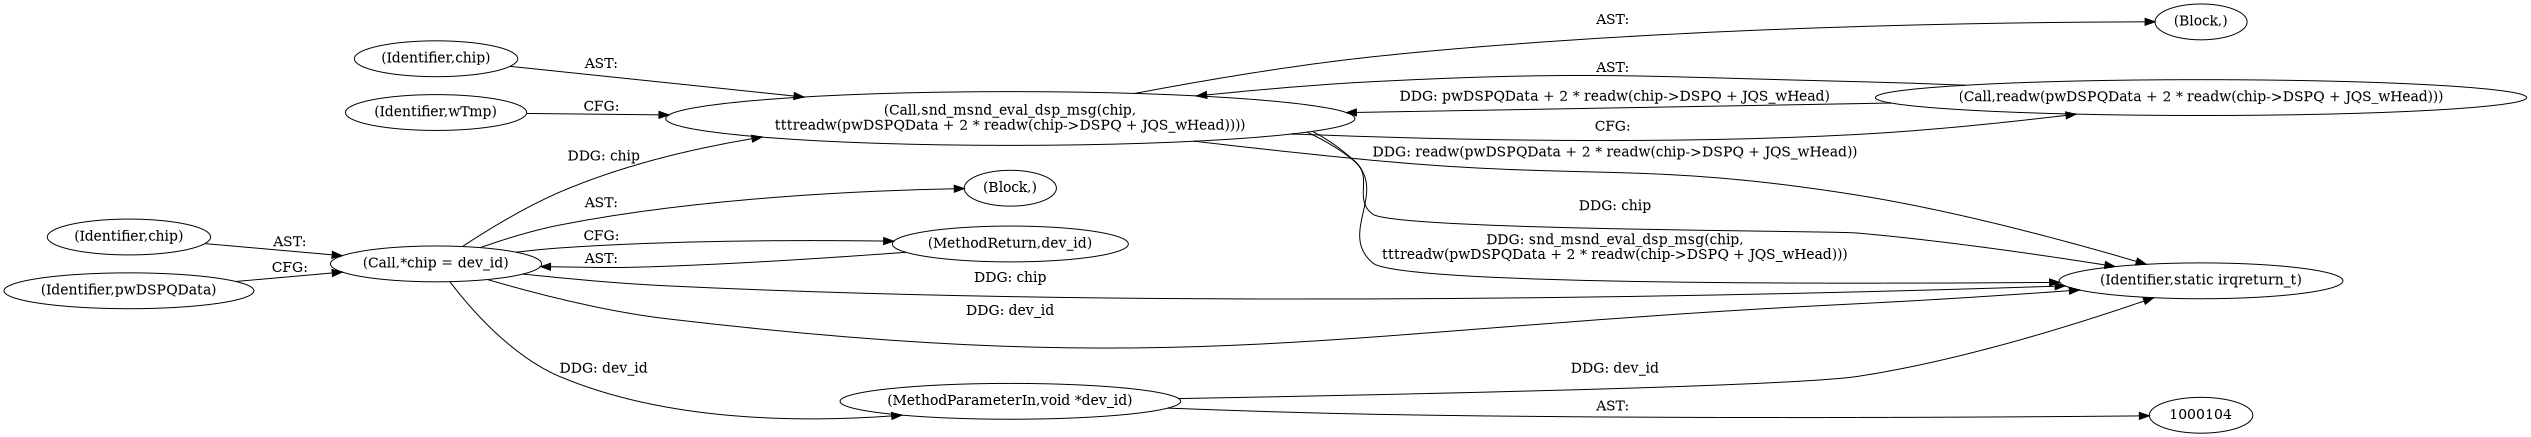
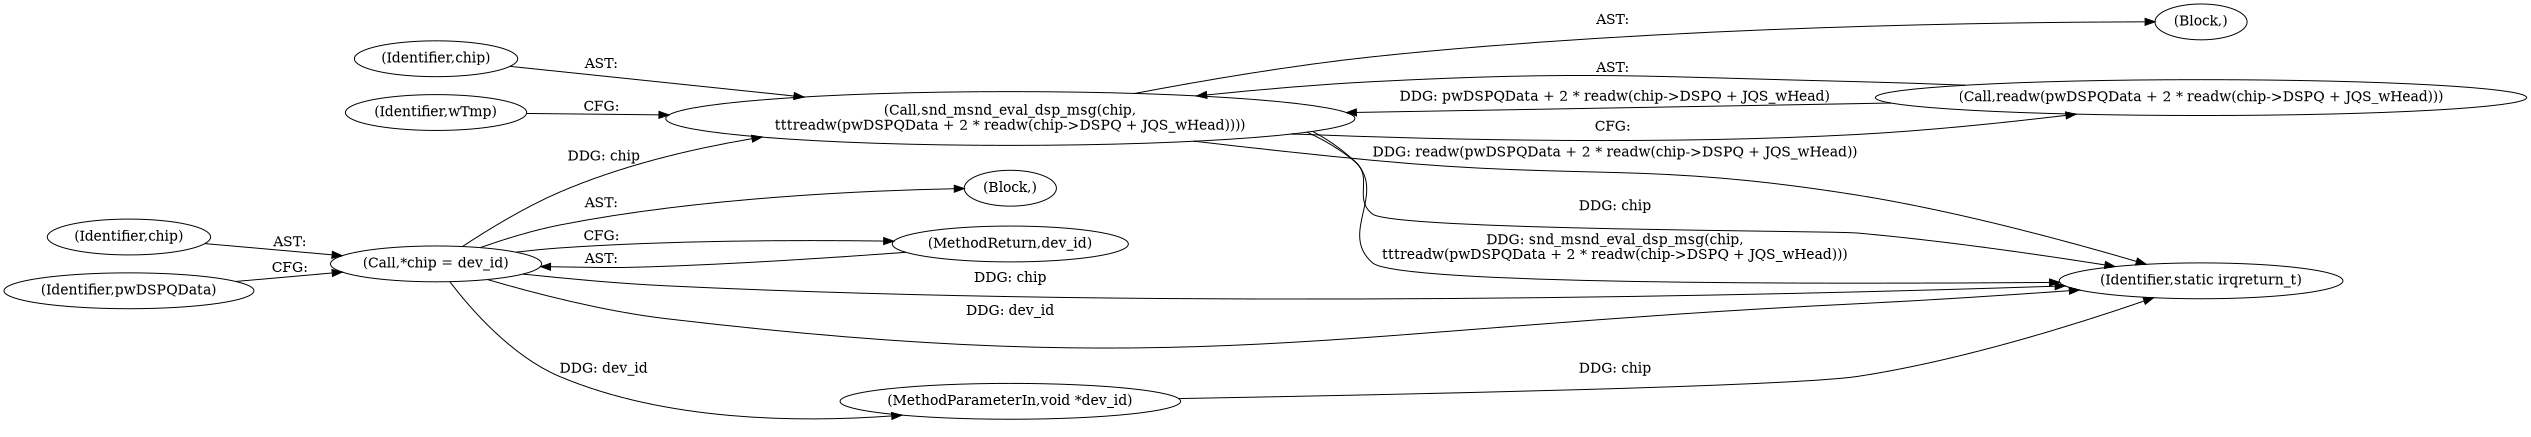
(1615, 369) -> (1615, 369)
(2201, 415) -> none
